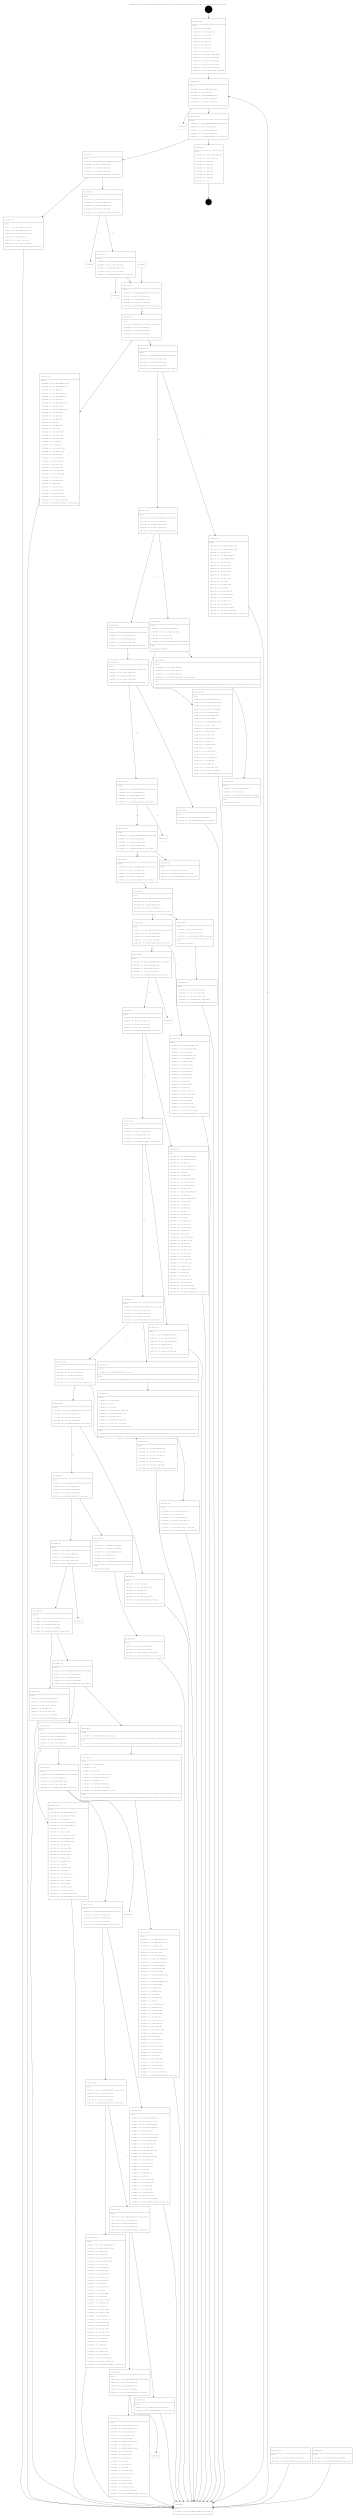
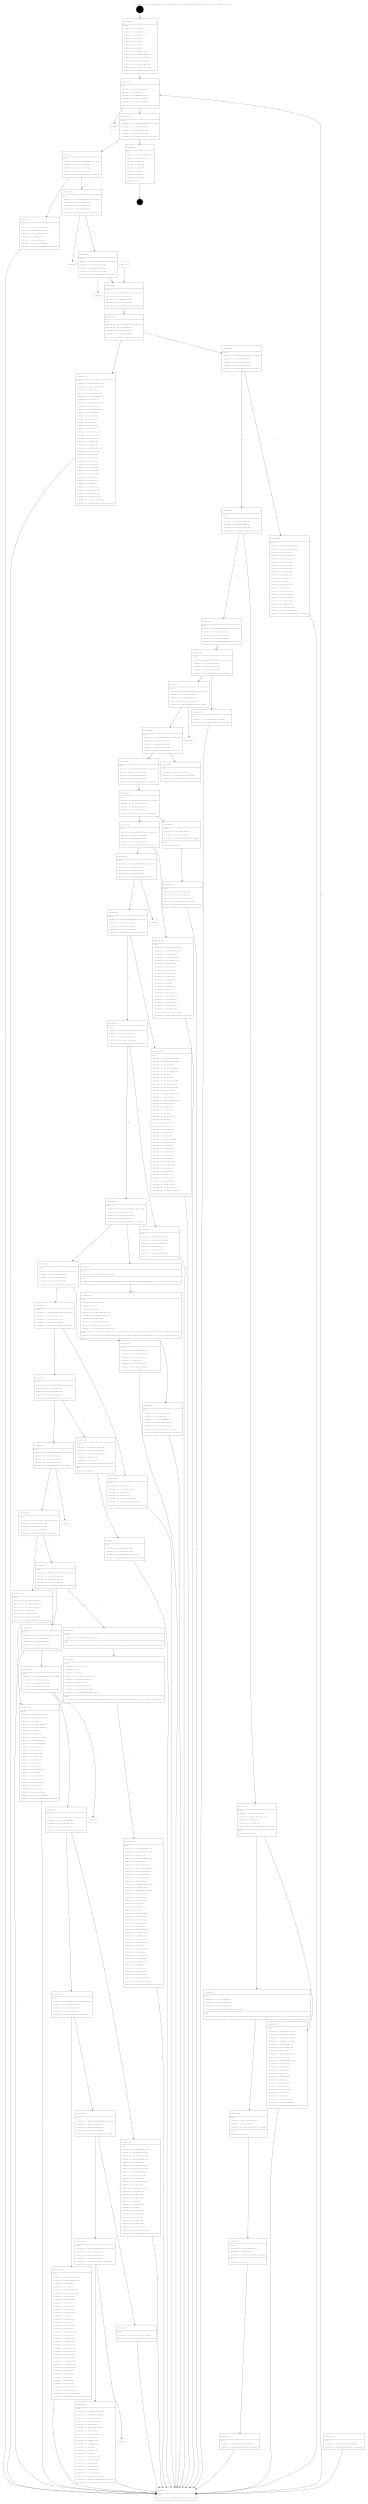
none -> (248, 2252)
